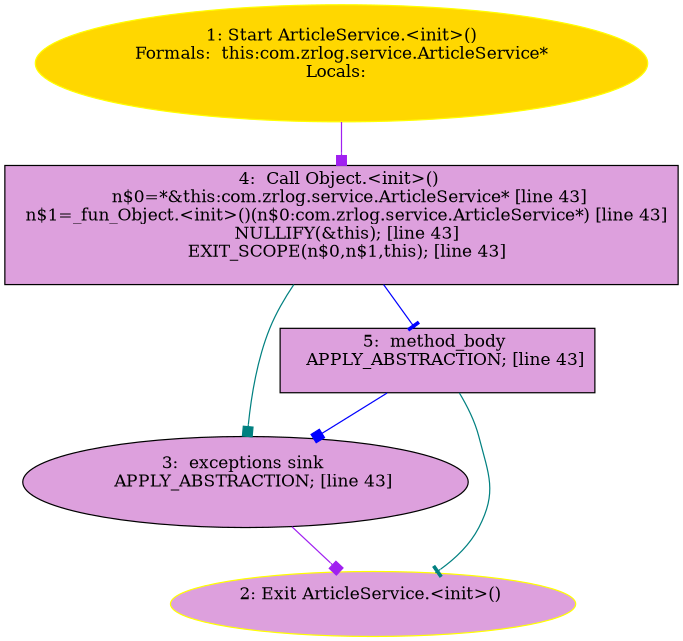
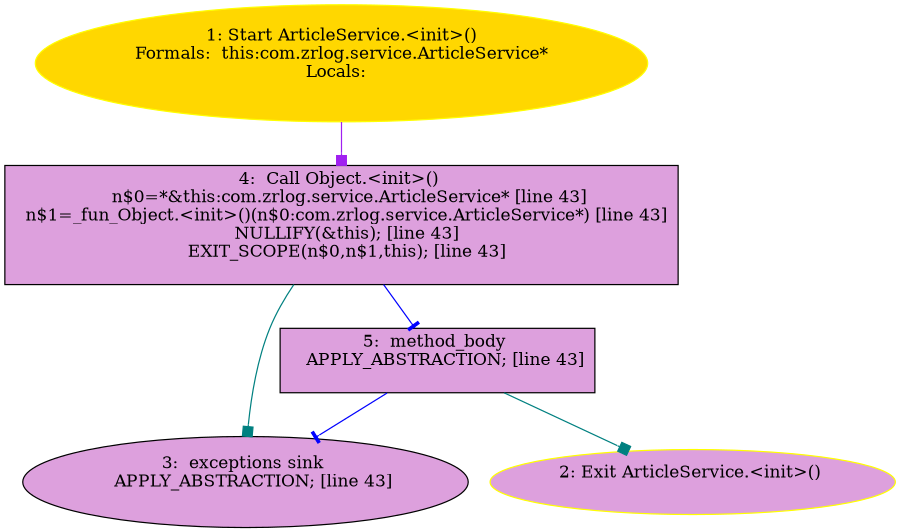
(356, 413) -> (353, 414)
(490, 487) -> (561, 419)
(311, 545) -> none
